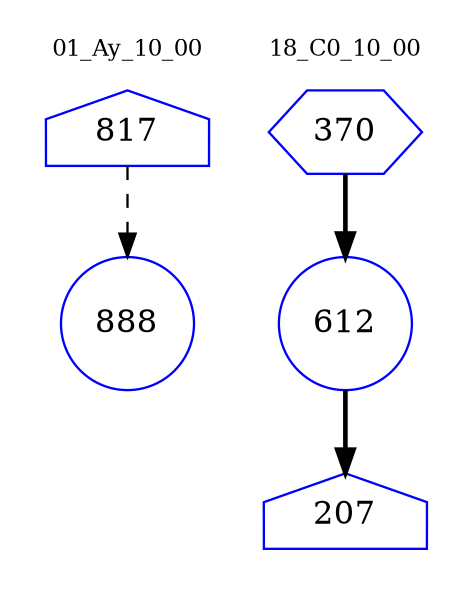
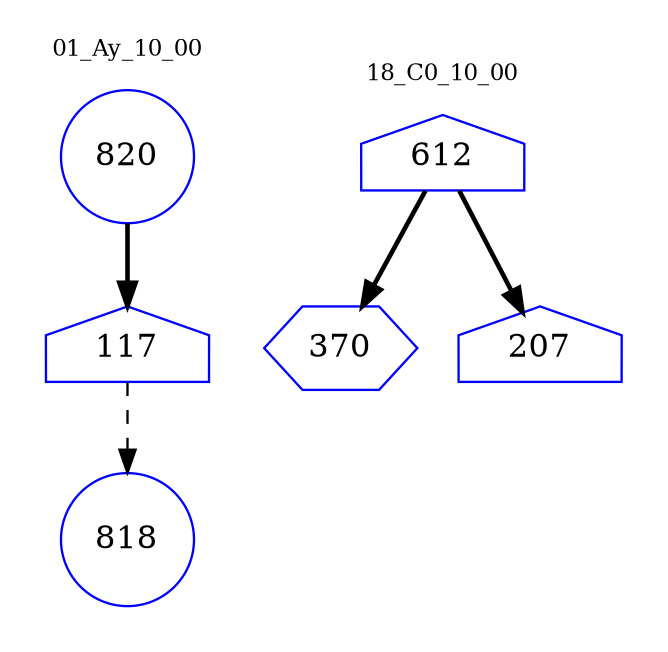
(127, 132) -> (127, 348)
none -> (127, 157)
(345, 203) -> (400, 238)
(127, 324) -> (127, 540)
(345, 324) -> (443, 157)
